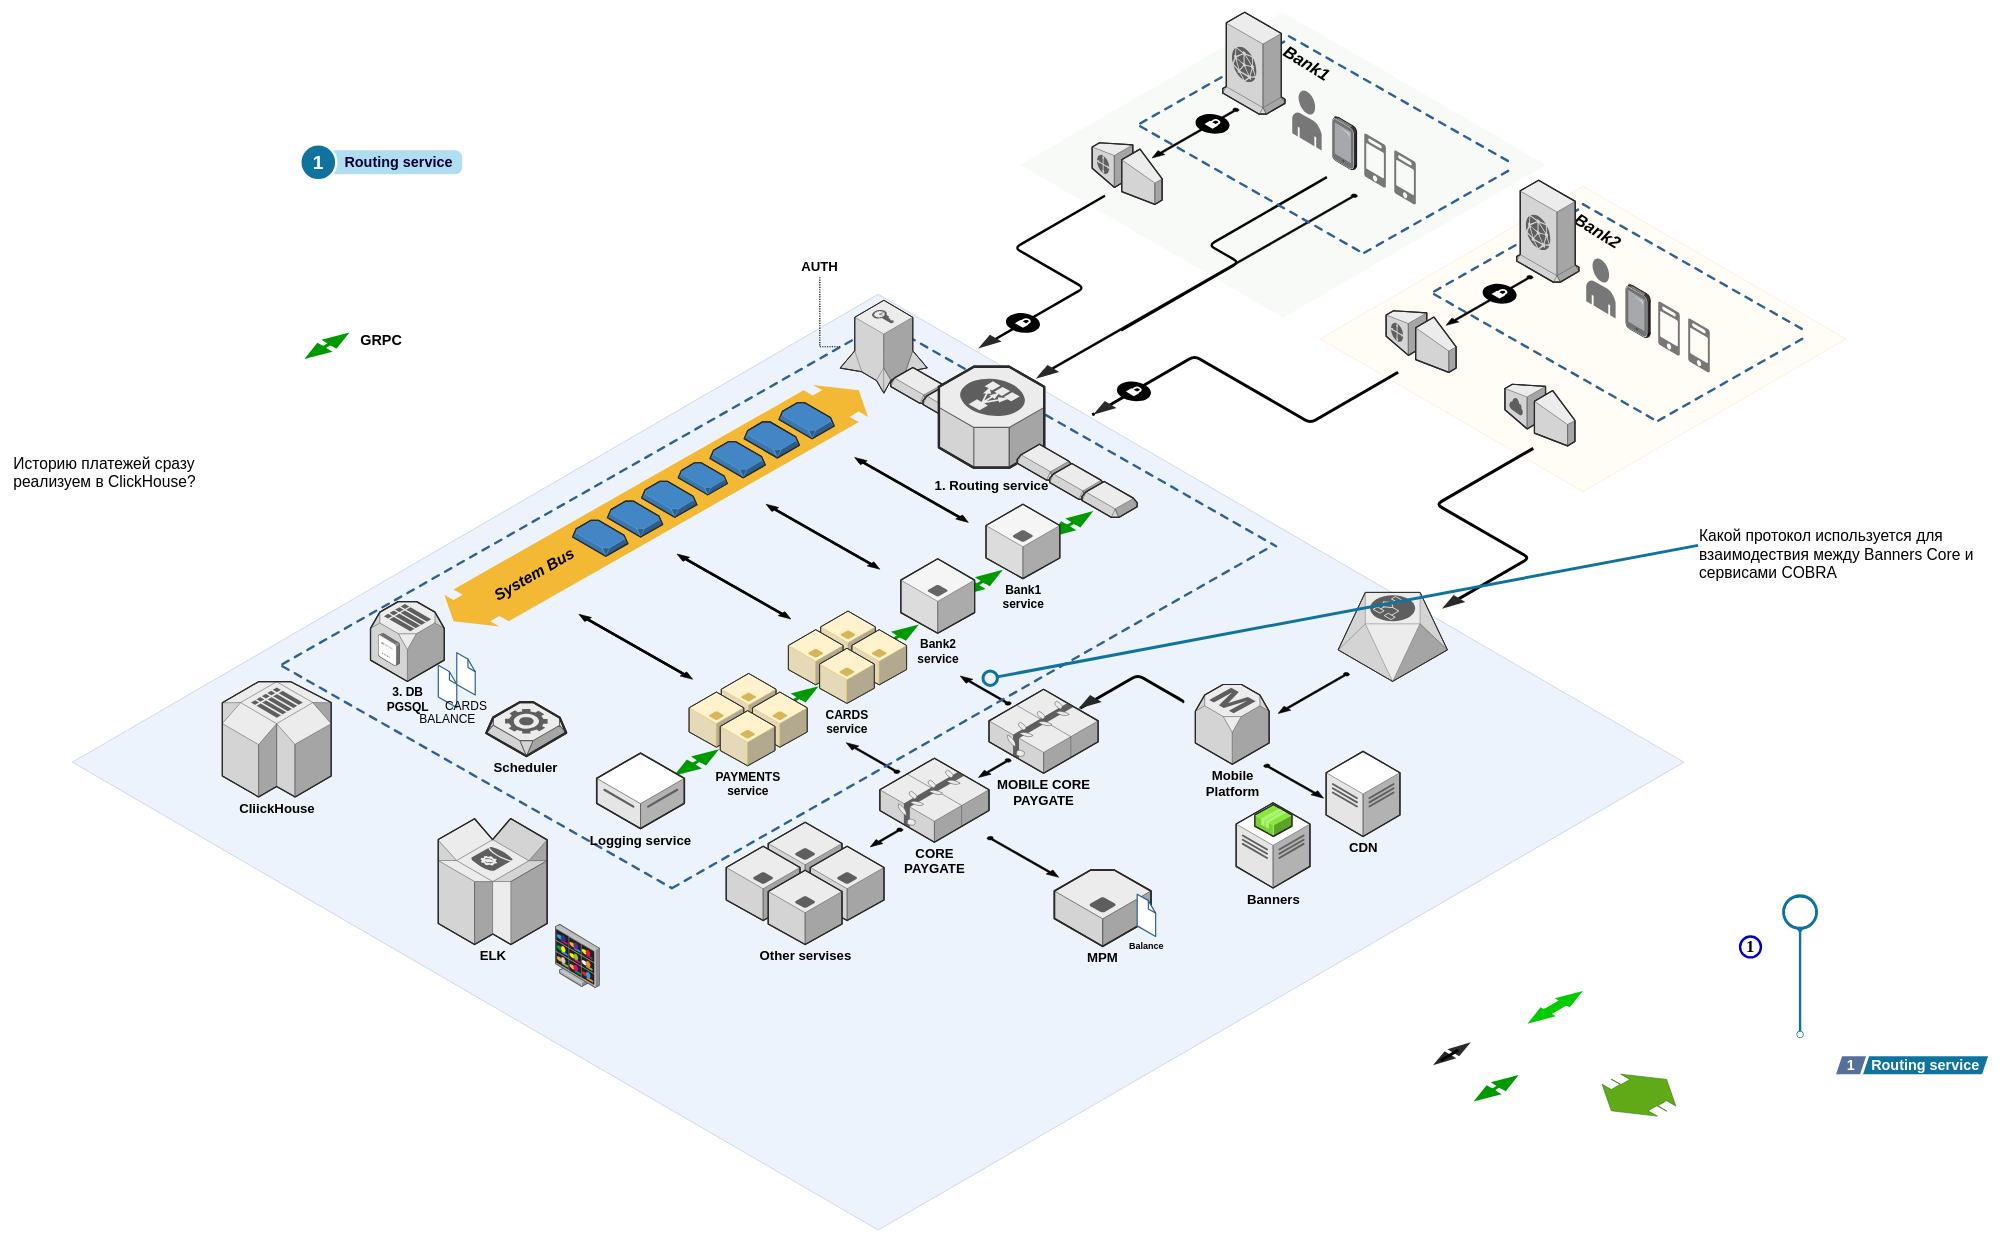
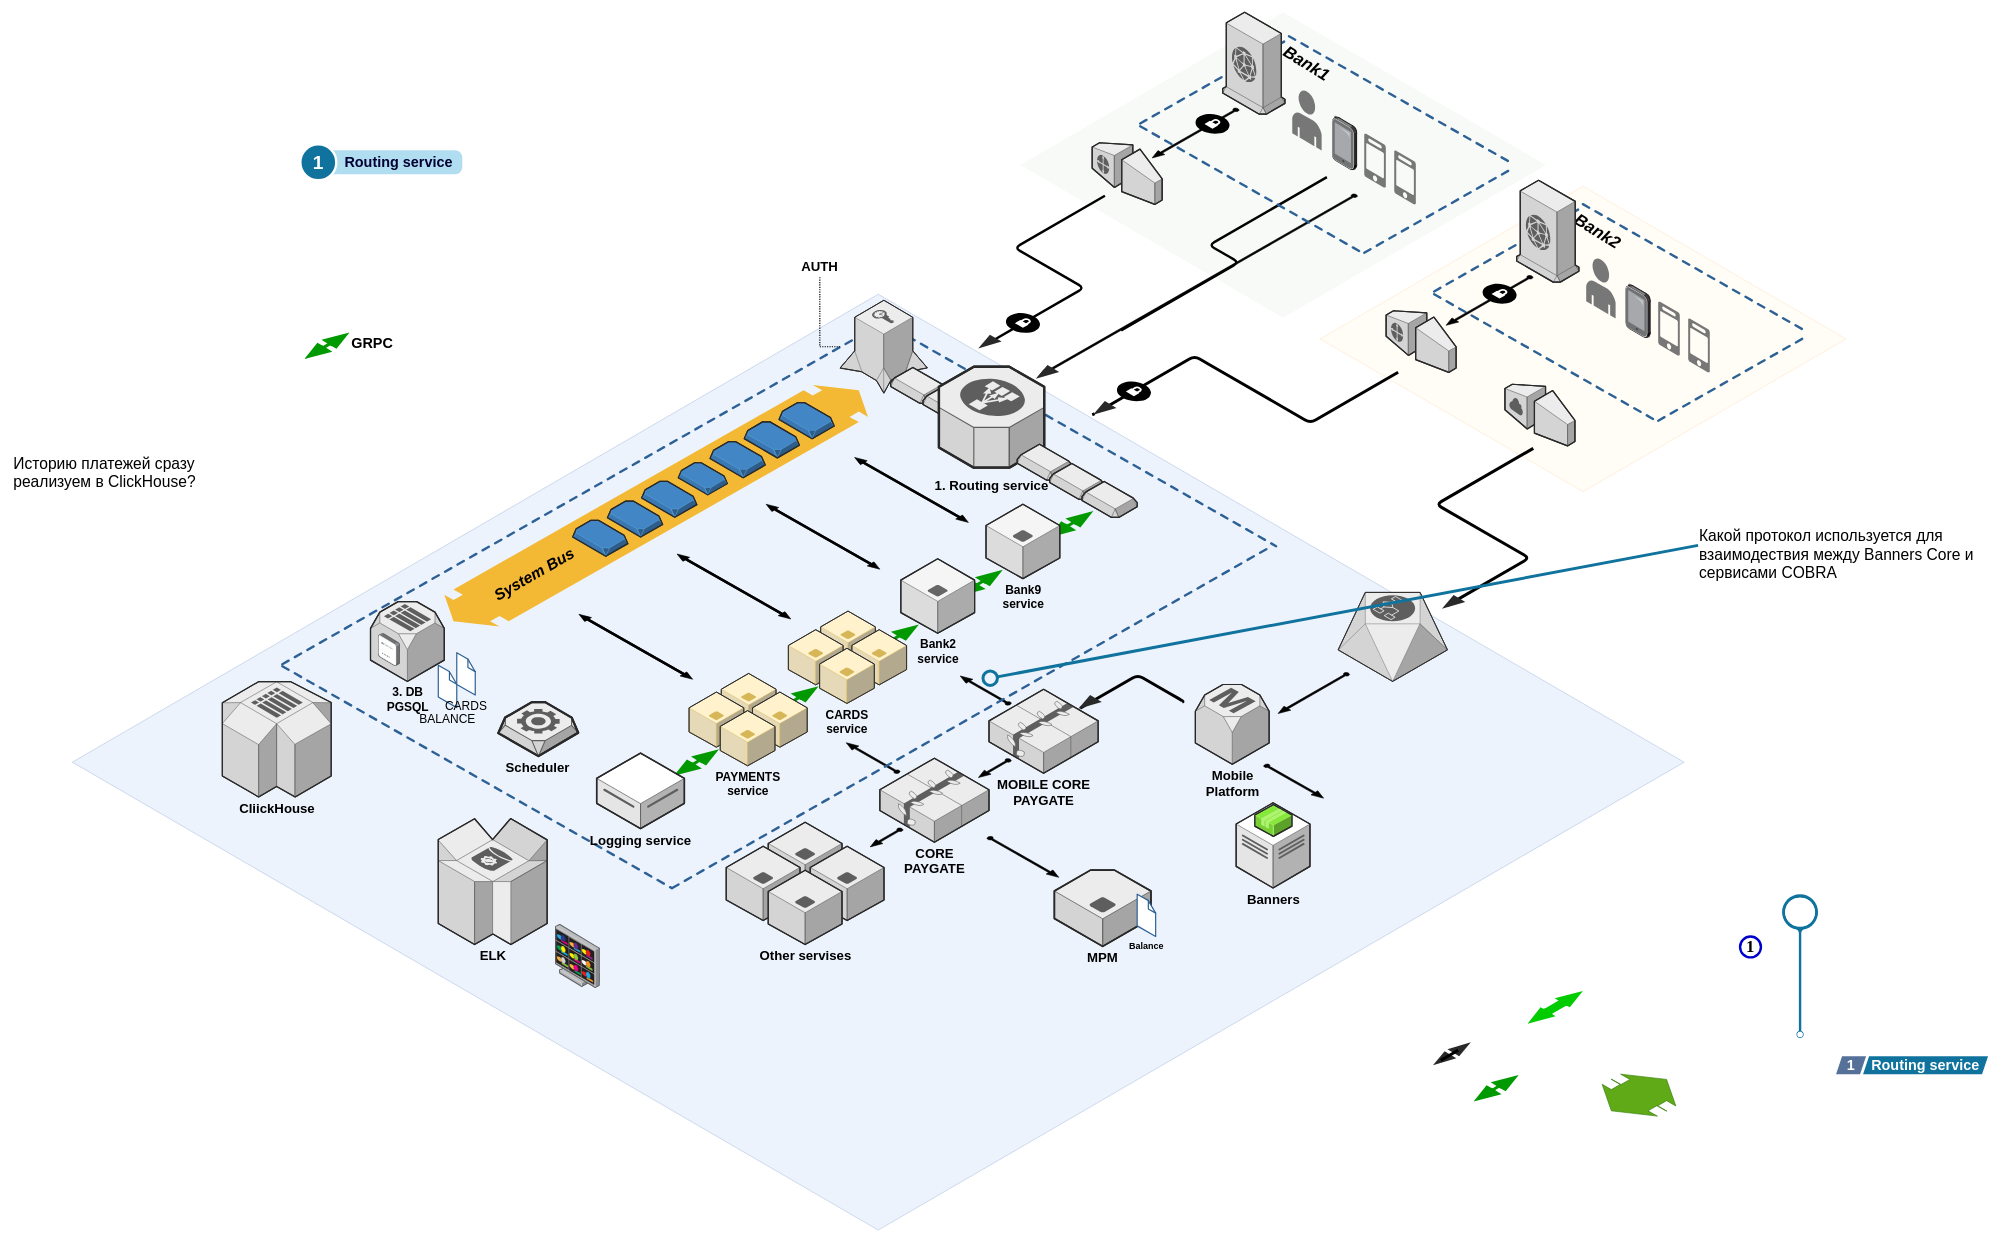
(381, 341) -> (372, 344)
(1024, 592) -> (1024, 592)
(526, 729) -> (538, 729)
(1363, 794) -> none
